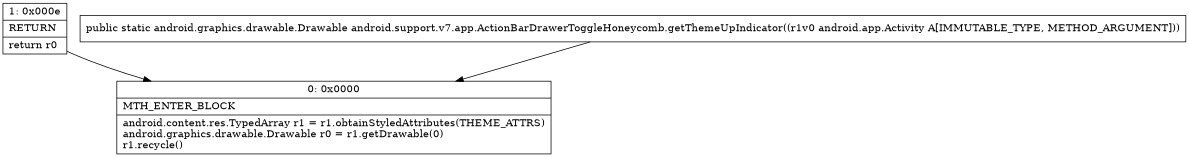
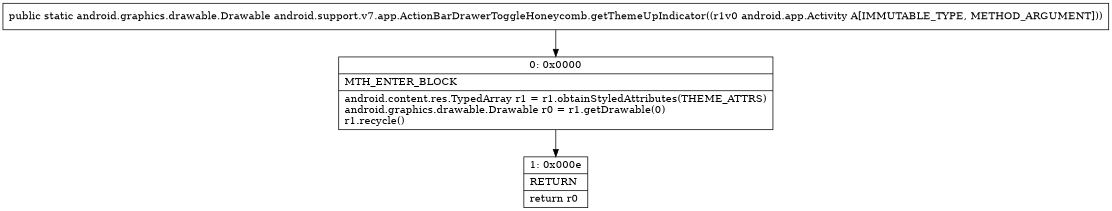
(105, 66) -> (556, 140)
